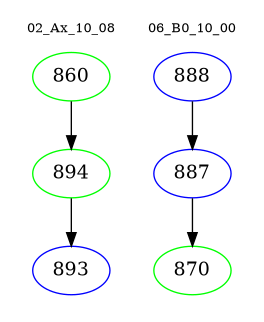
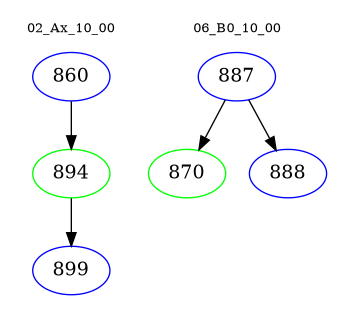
(71, 29) -> (71, 29)
(71, 77) -> (71, 77)
(192, 119) -> (259, 119)
(71, 271) -> (71, 271)
